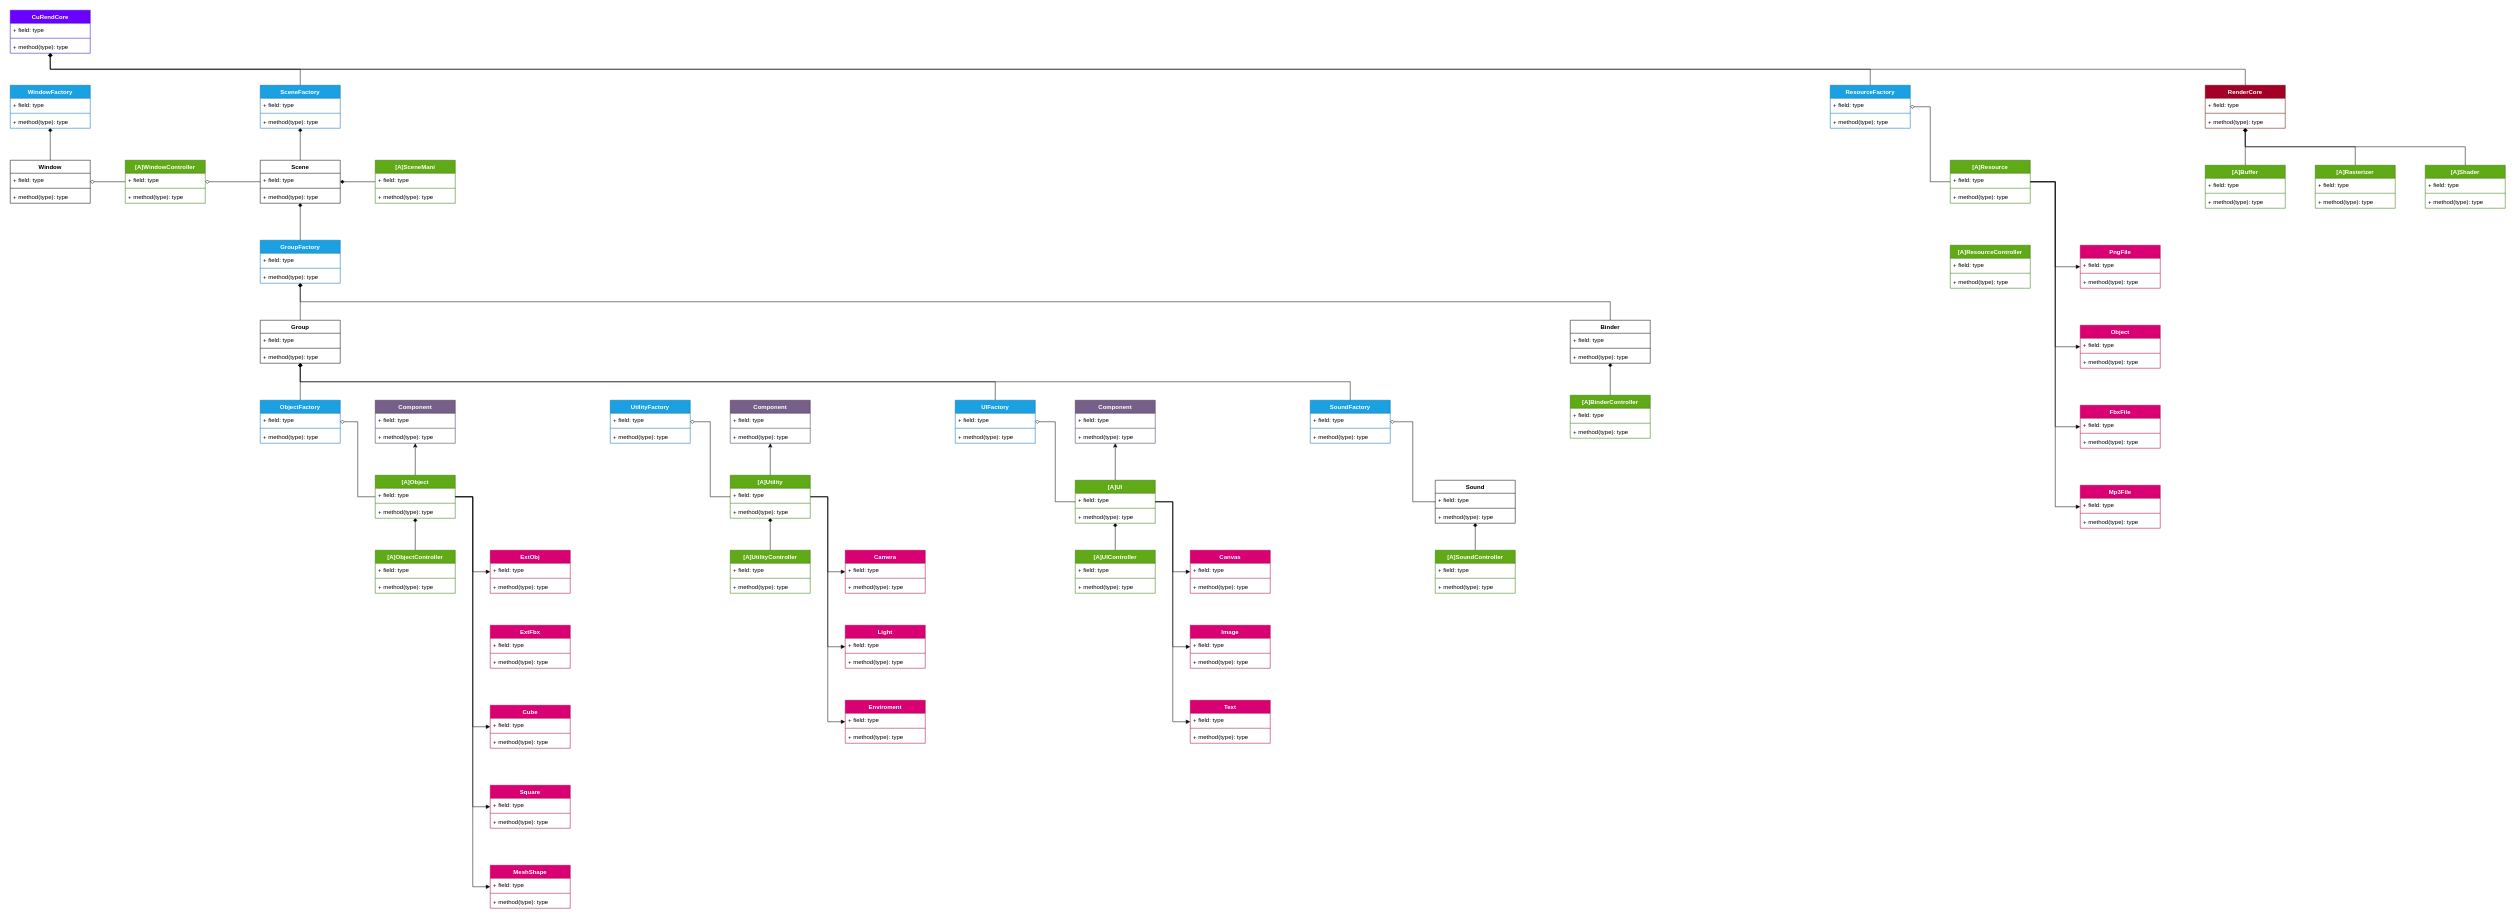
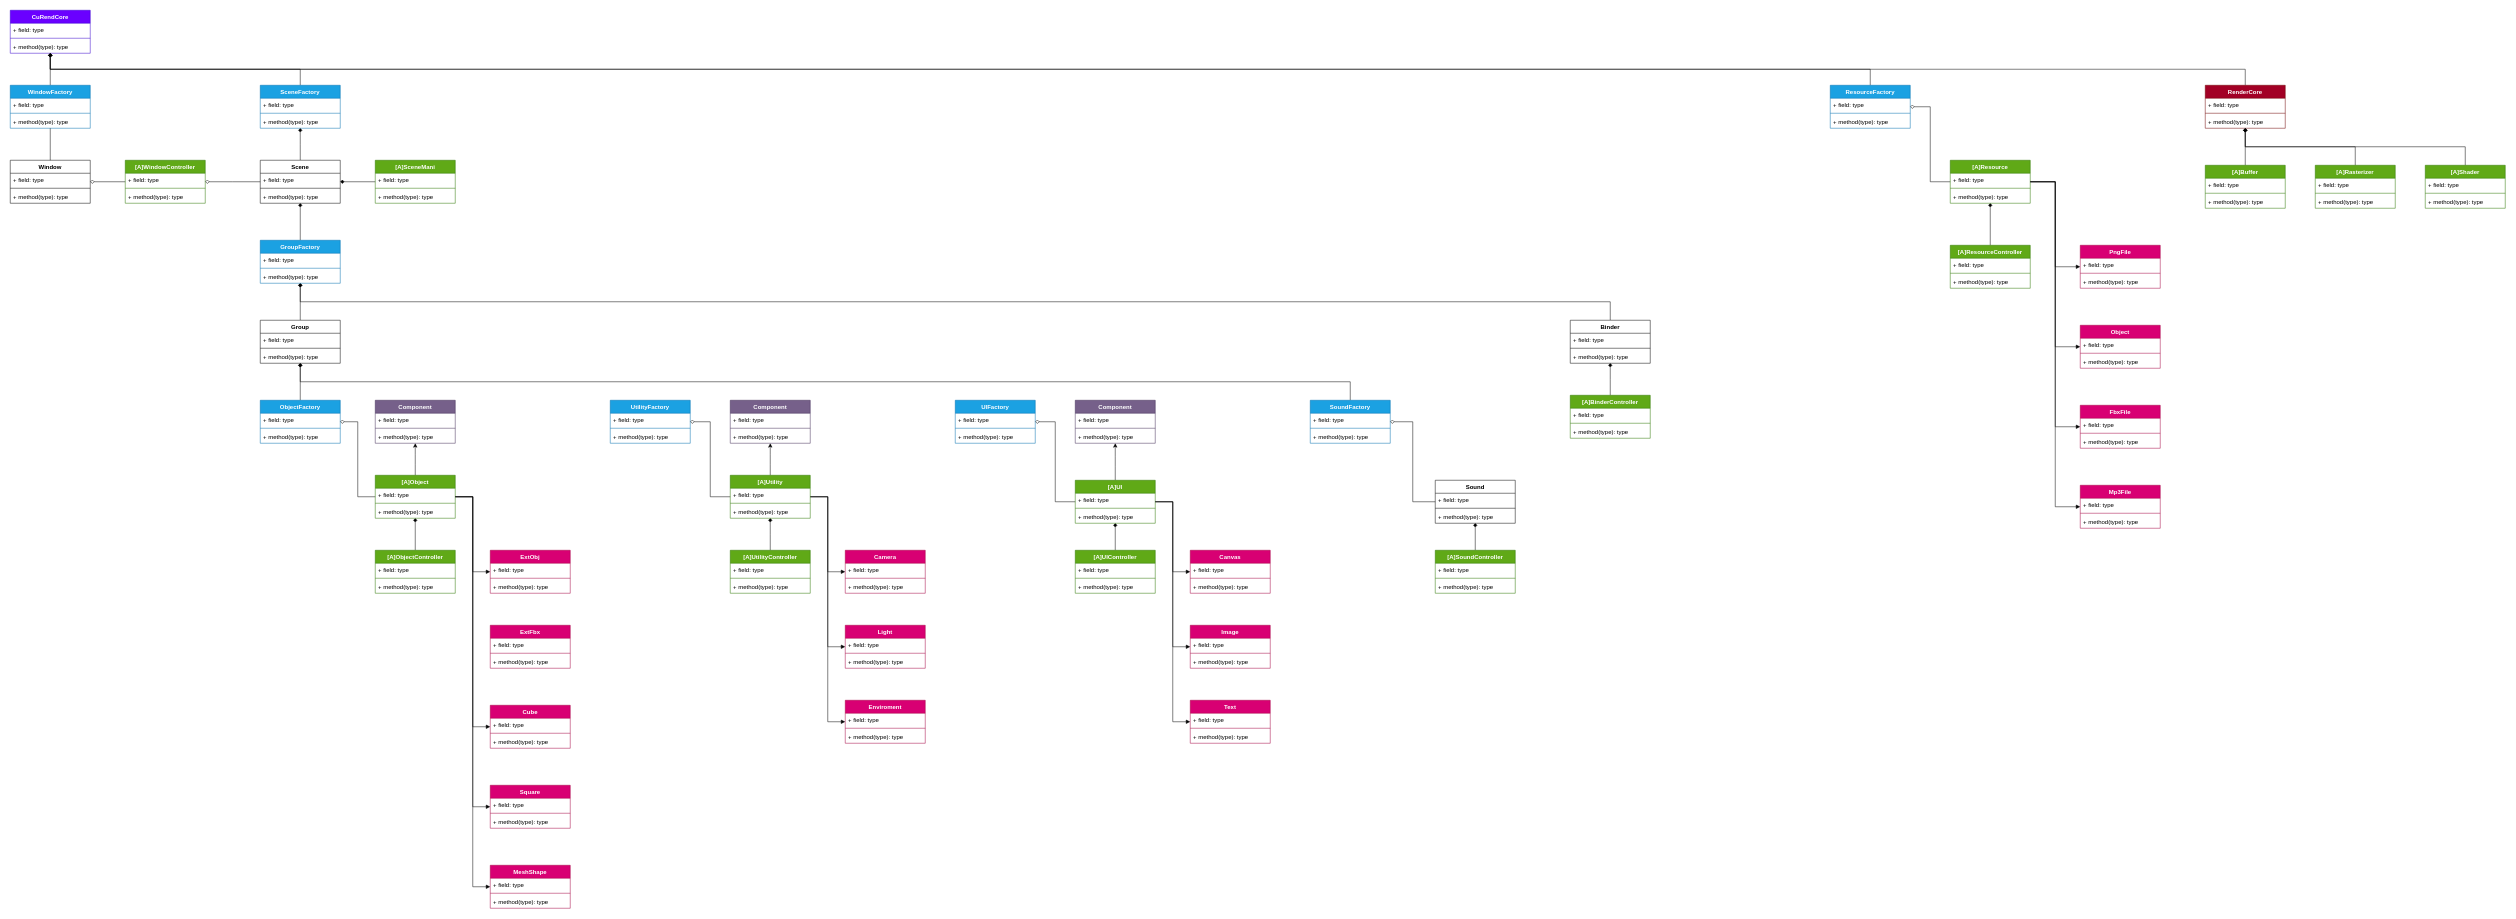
none -> (50, 78)
(50, 133) -> (50, 132)
none -> (1990, 208)
(995, 392) -> none
